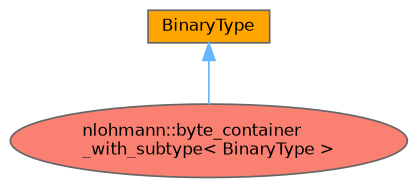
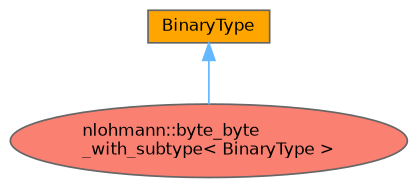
(209, 141) -> (209, 141)
